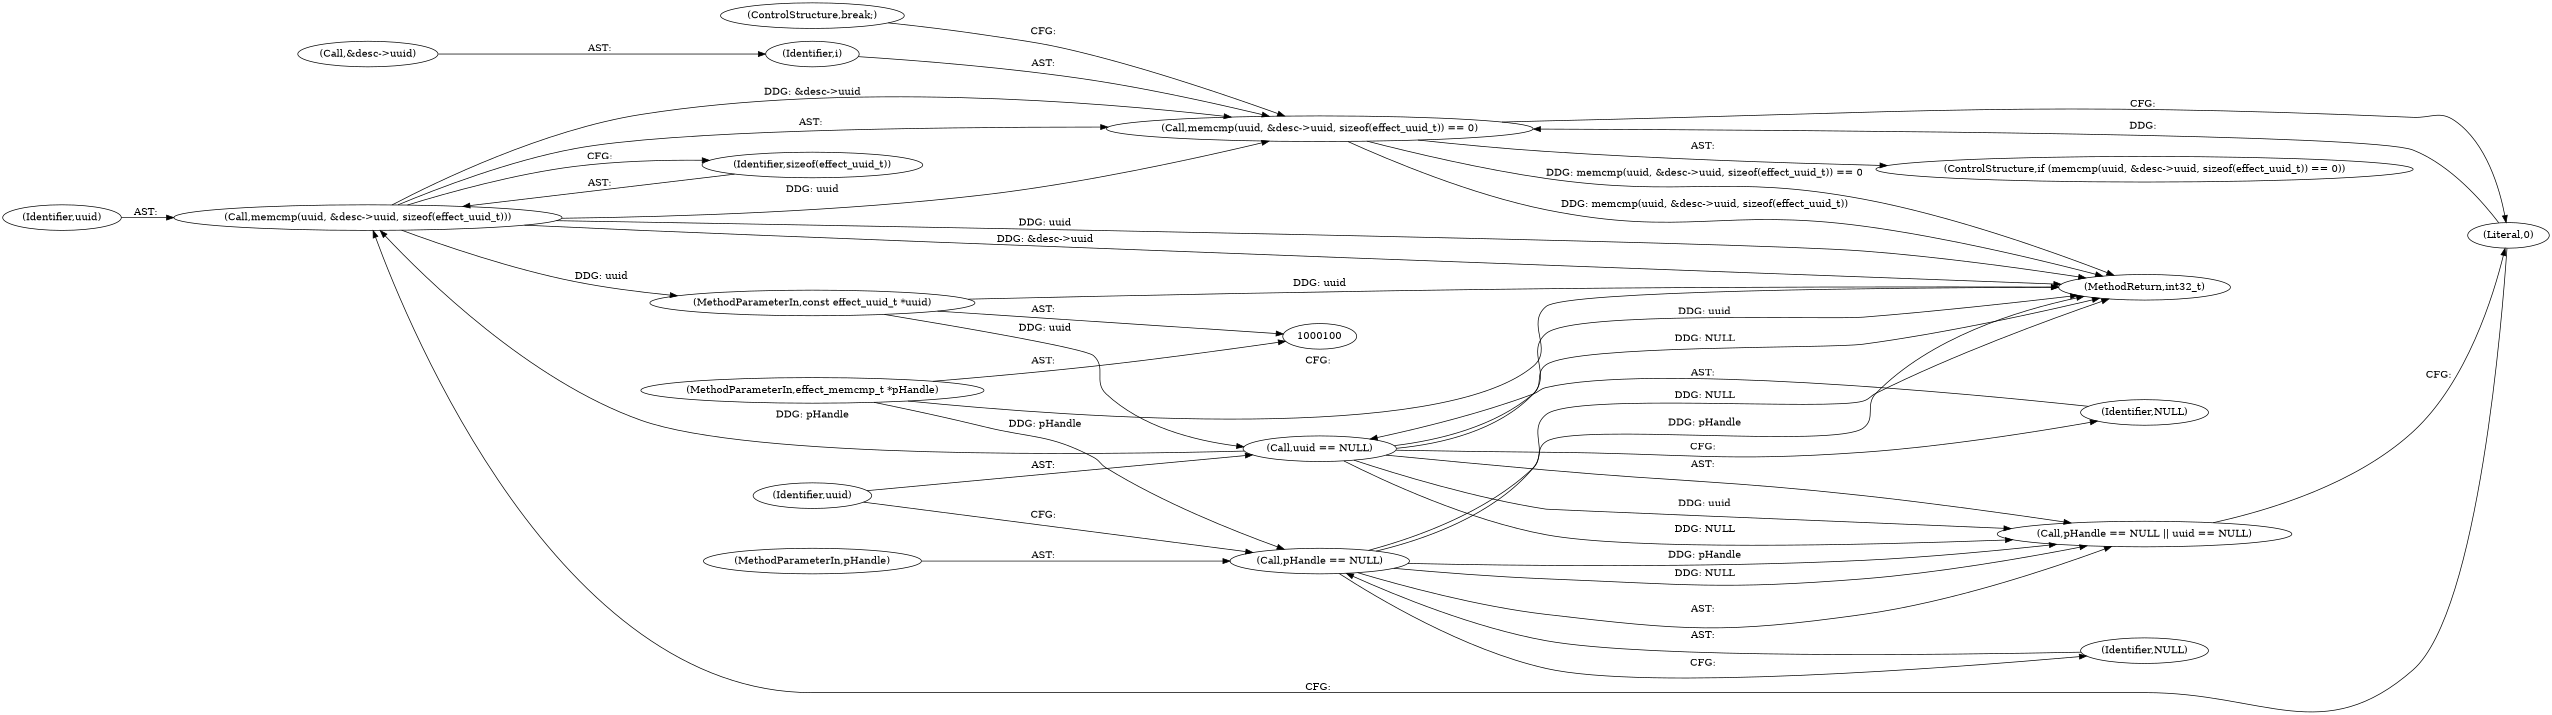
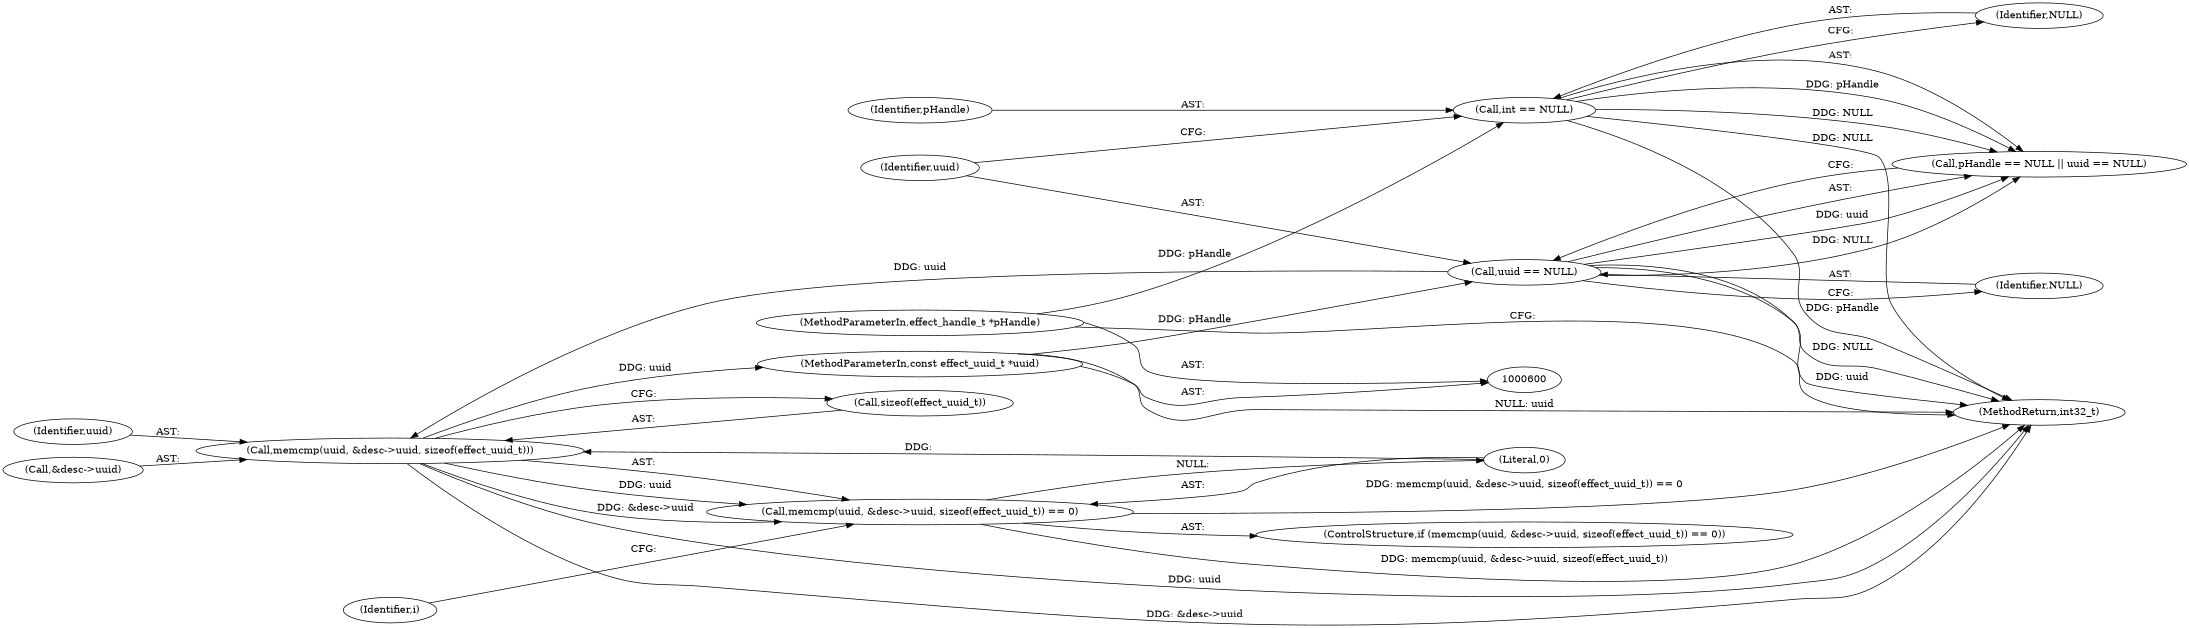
(812, 16) -> none
(598, 54) -> (190, 463)
(1045, 64) -> (645, 549)
(2145, 104) -> (1195, 465)
(2145, 126) -> (1195, 485)
(812, 165) -> (920, 403)
(1320, 283) -> (1524, 404)
(1045, 328) -> (1195, 320)
(1320, 336) -> (1524, 380)
(812, 390) -> (920, 323)
(812, 415) -> (920, 268)
(2405, 438) -> (1726, 200)
(812, 561) -> (920, 110)
(1320, 561) -> (1524, 110)
(1320, 687) -> (920, 448)
